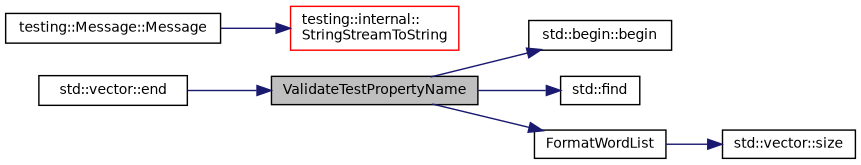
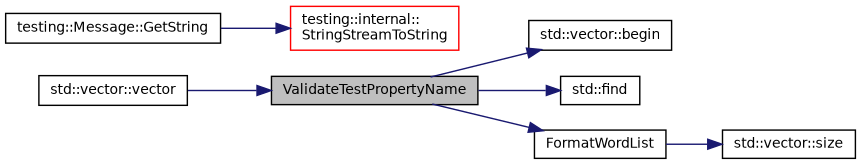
(113, 28) -> (113, 28)
(600, 35) -> (600, 35)
(113, 90) -> (113, 90)
